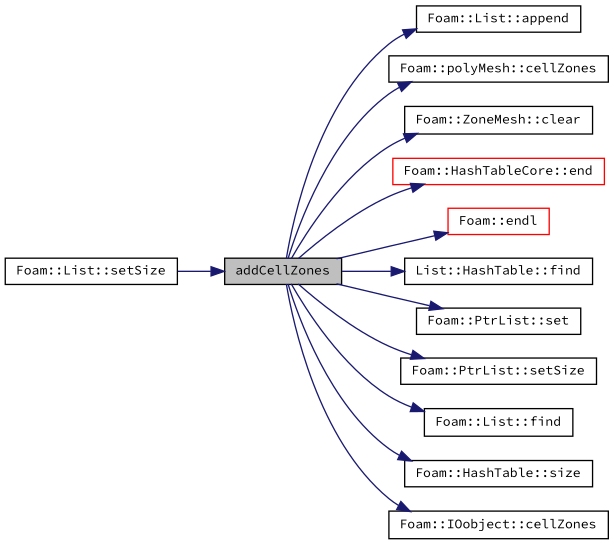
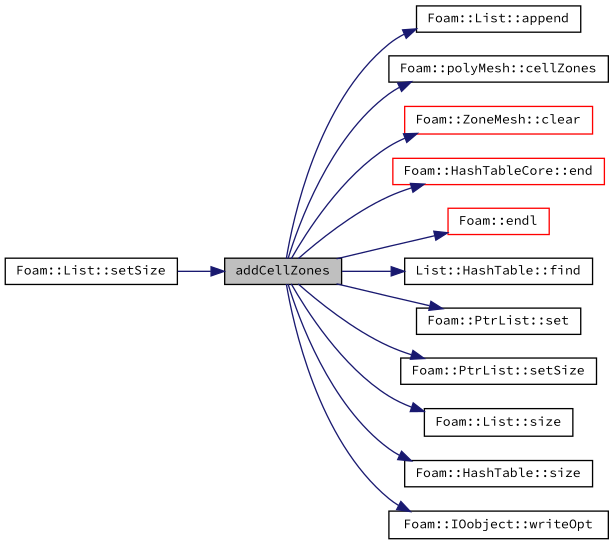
(499, 120) -> (499, 120)
(499, 422) -> (499, 422)
(499, 525) -> (499, 525)
